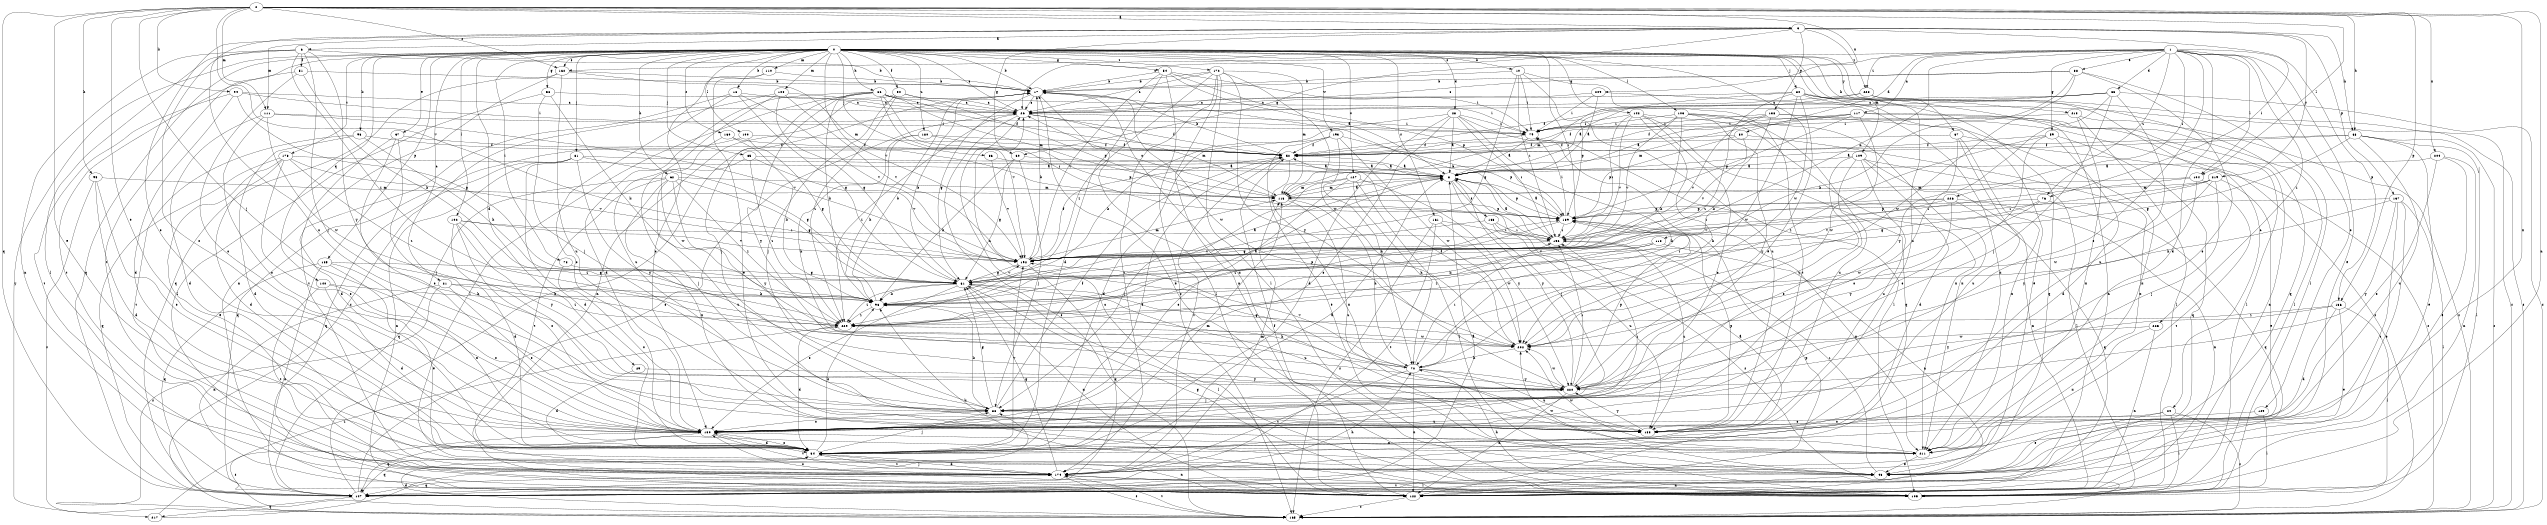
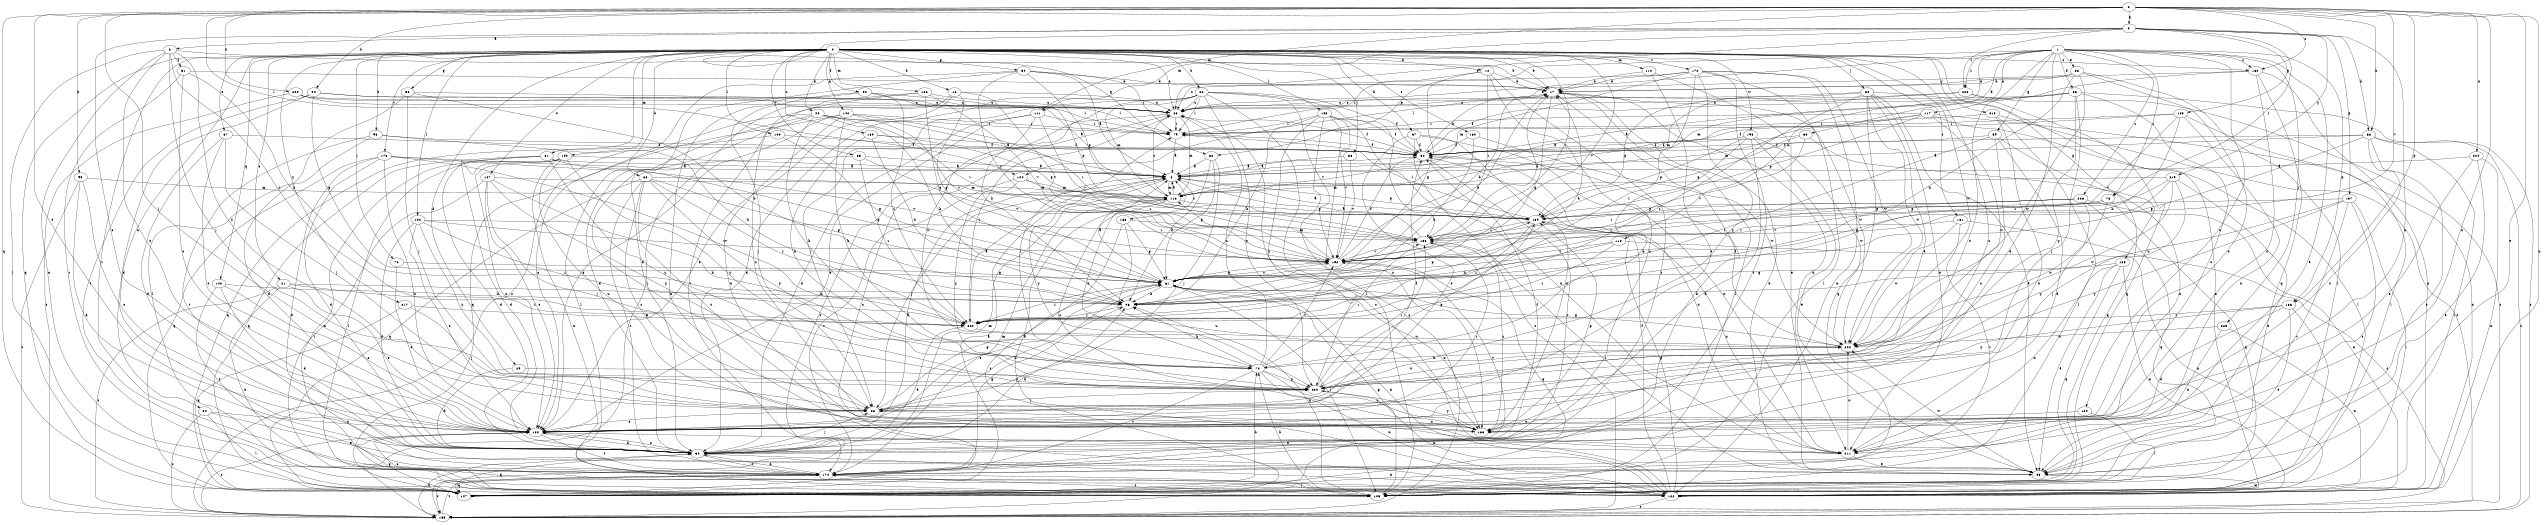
(263, 506) -> (204, 447)
